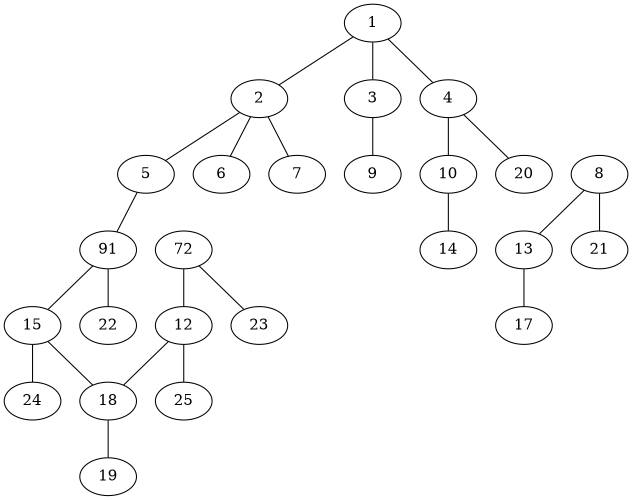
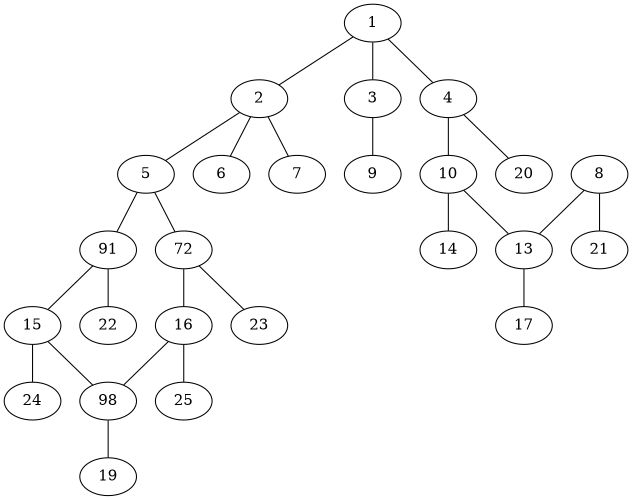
none -> (165, 212)
none -> (486, 212)
(184, 325) -> (184, 325)
(108, 401) -> (108, 401)
